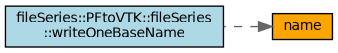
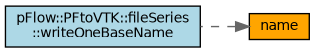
(114, 27) -> (103, 27)
